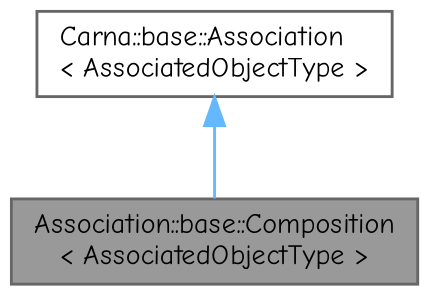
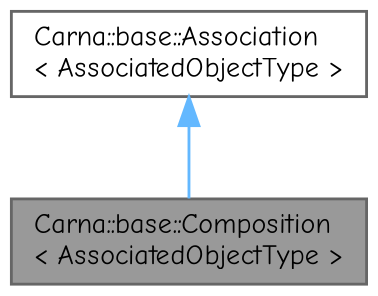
(215, 242) -> (189, 242)
